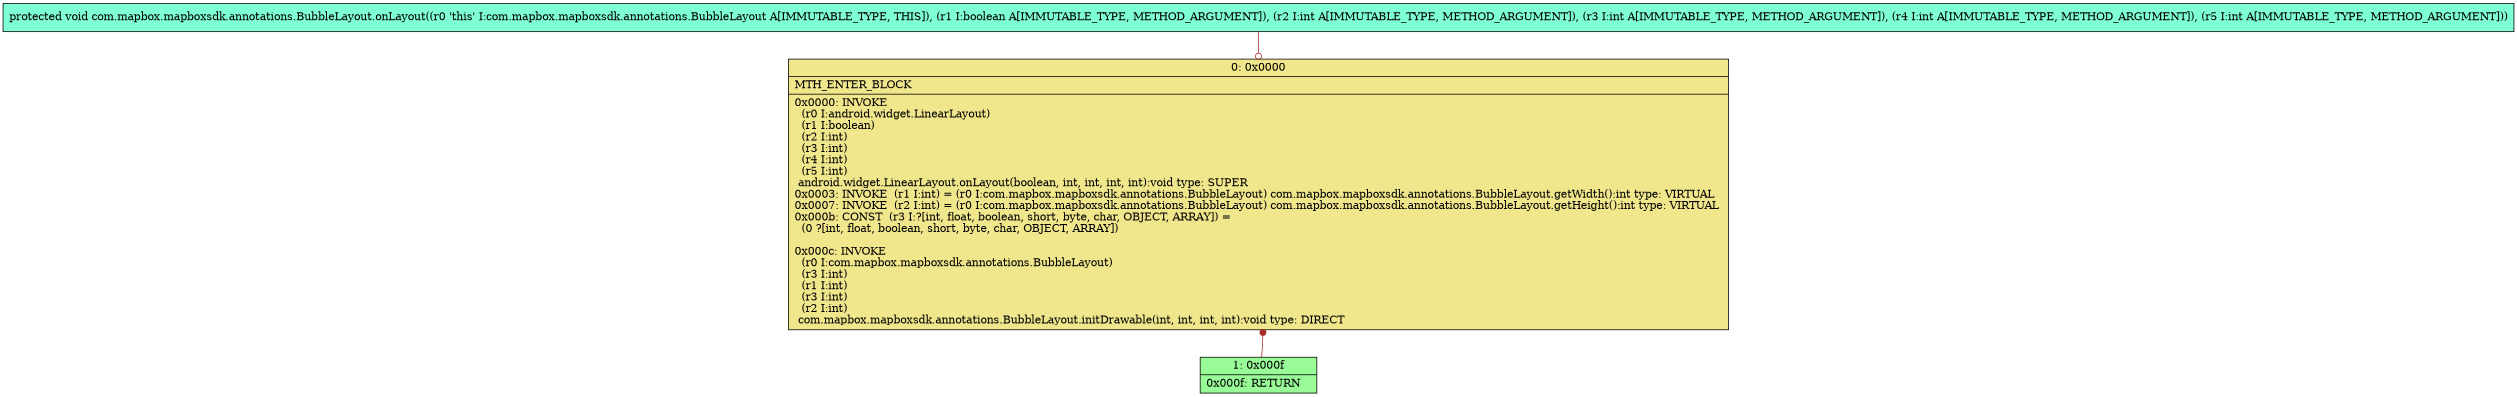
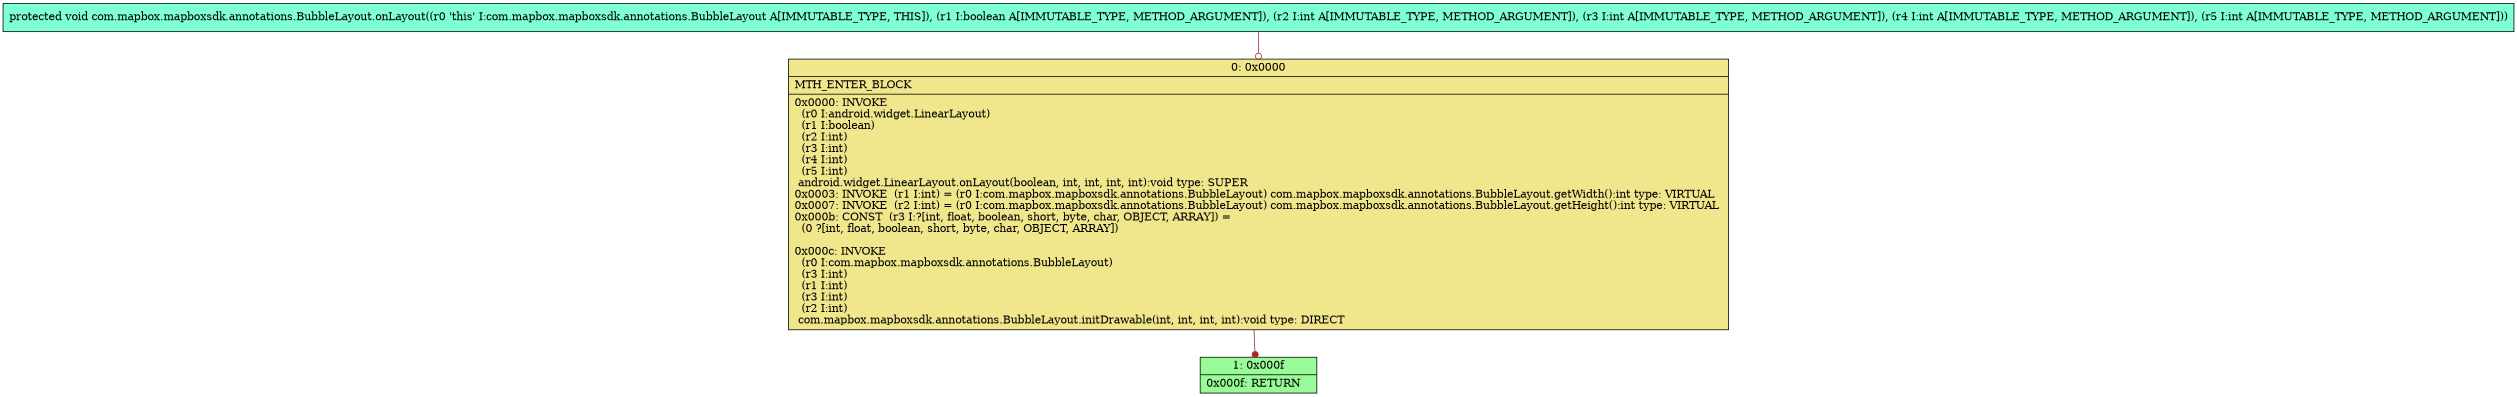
(1262, 347) -> (1254, 340)
